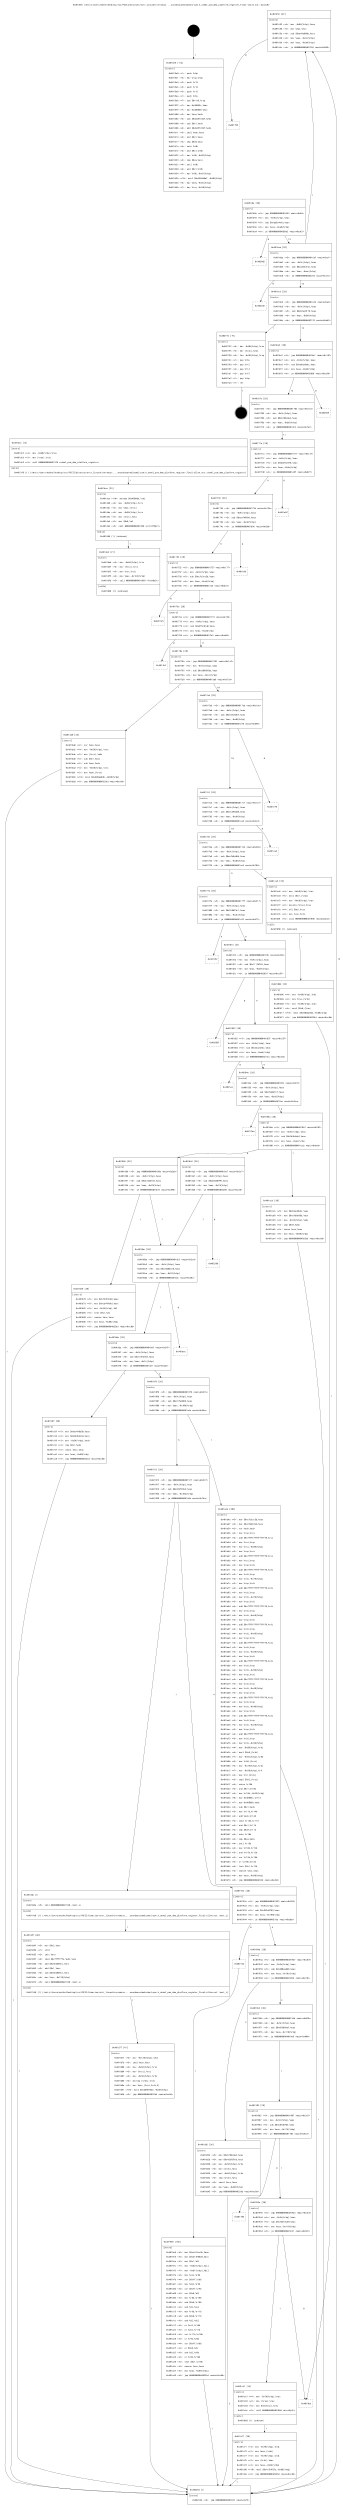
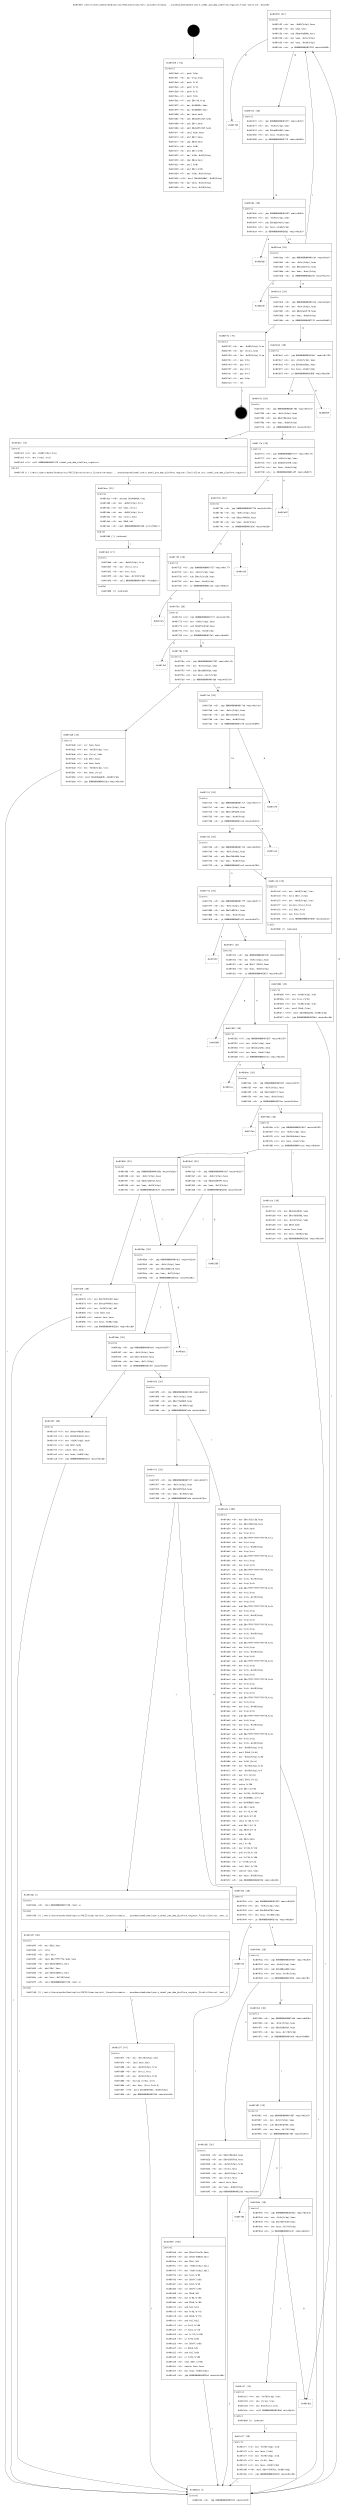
none -> (274, 125)
none -> (238, 435)
